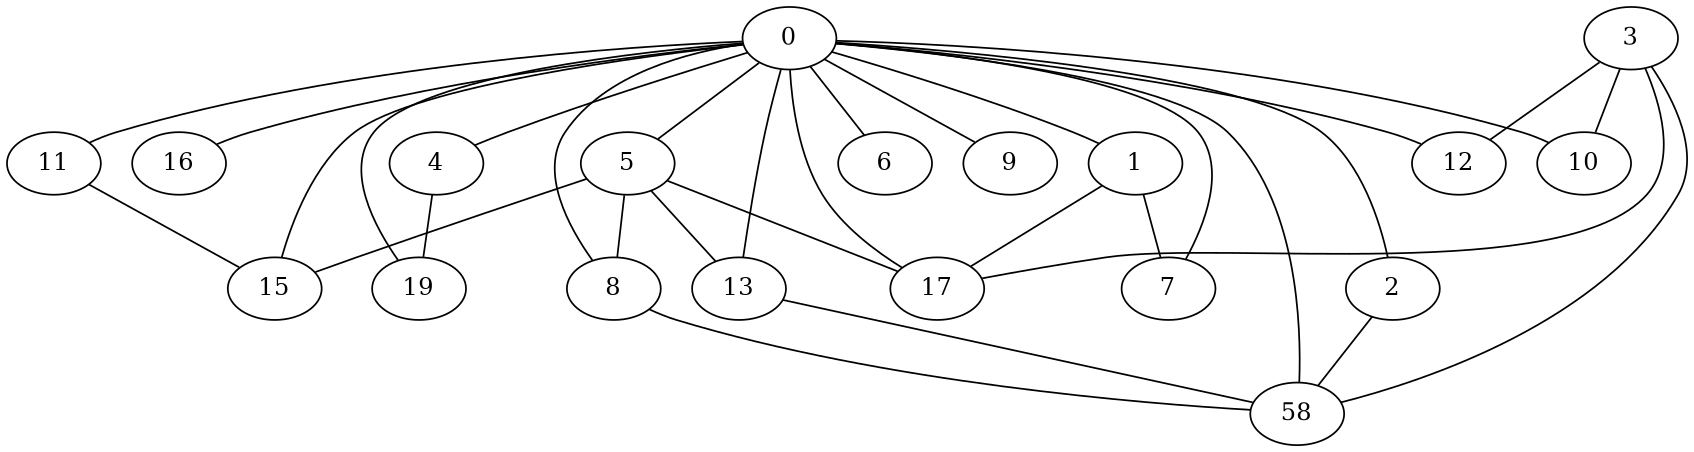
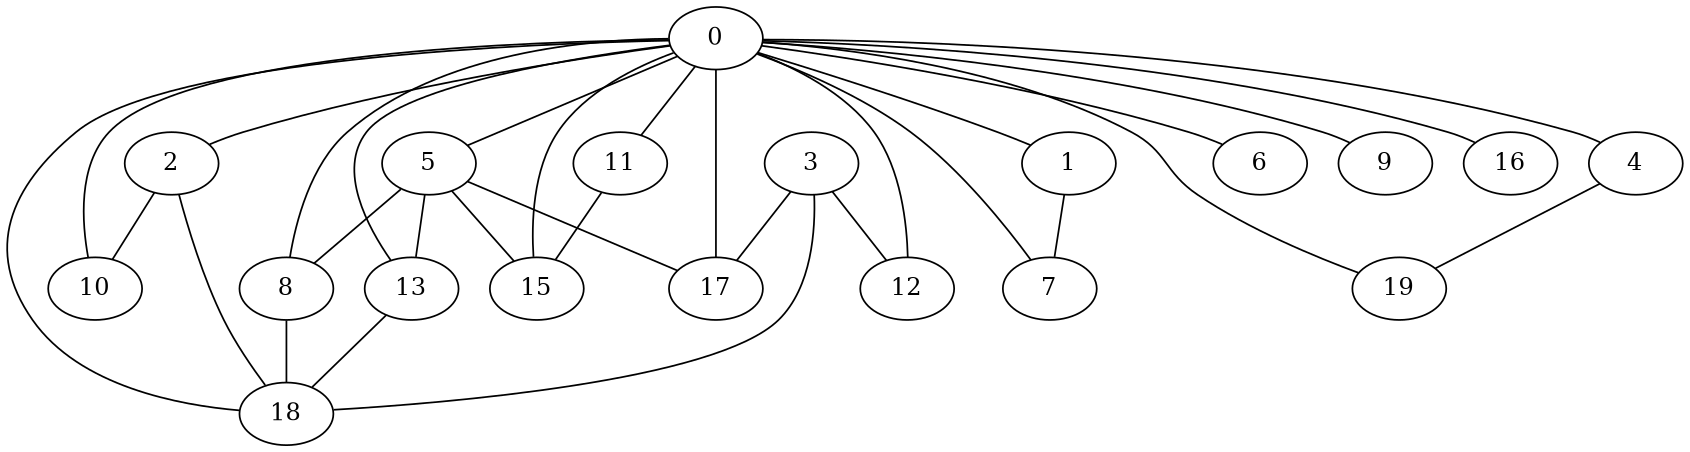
(1608, 101) -> (133, 226)
(1036, 226) -> none
(1297, 414) -> (286, 414)
